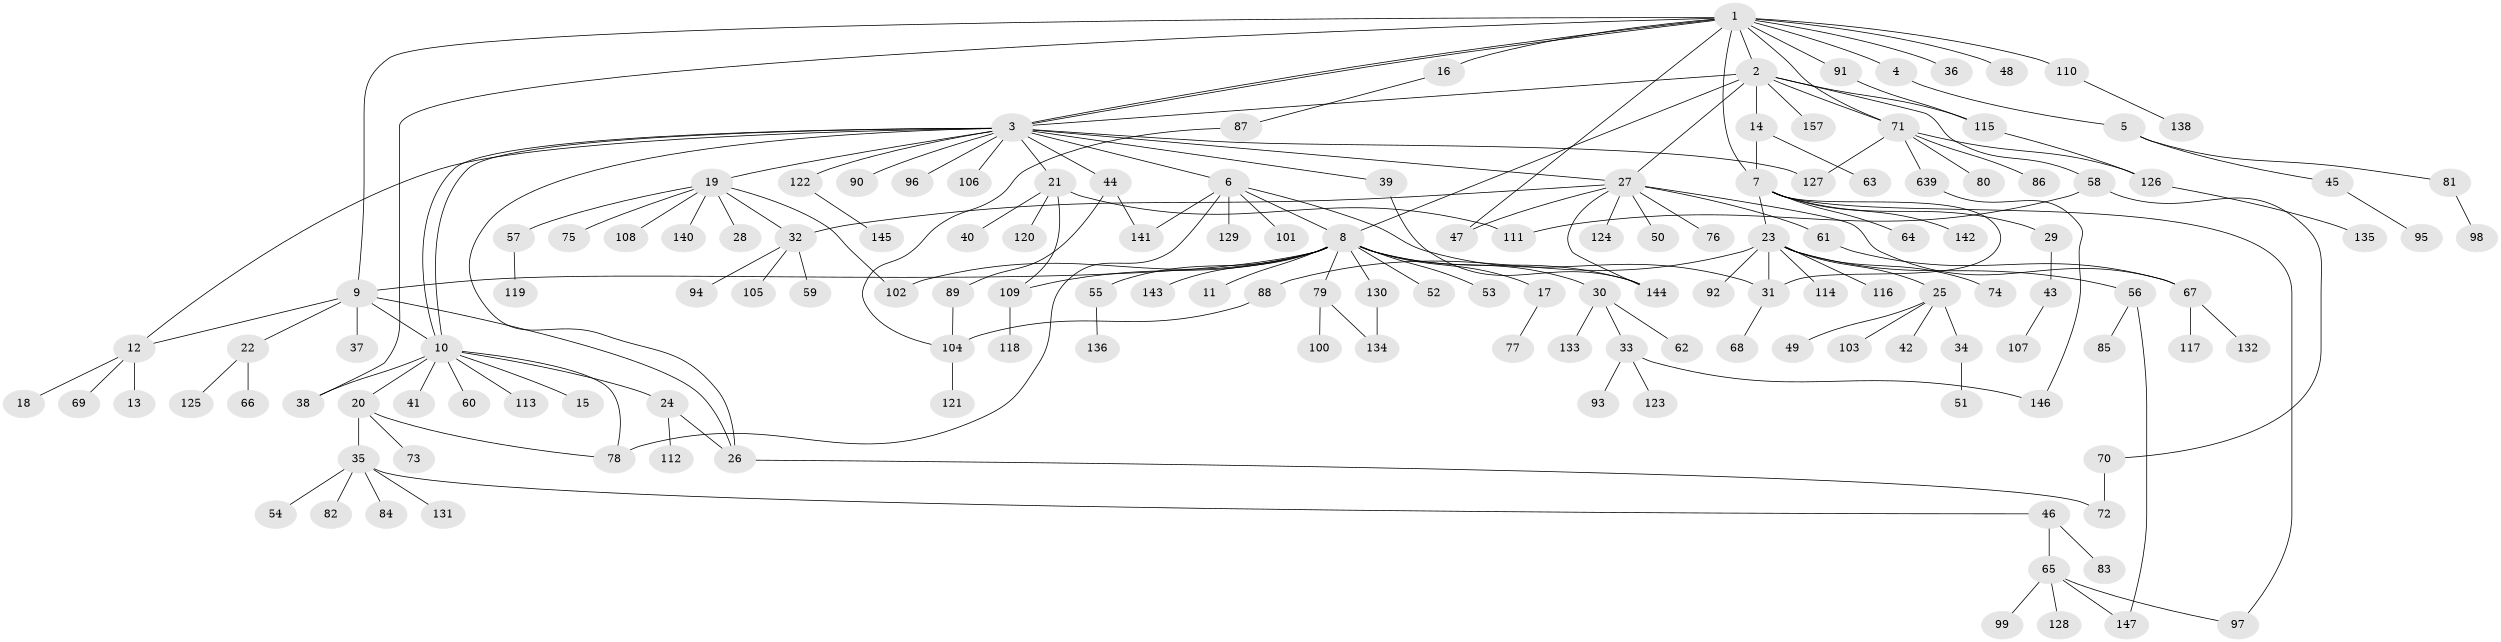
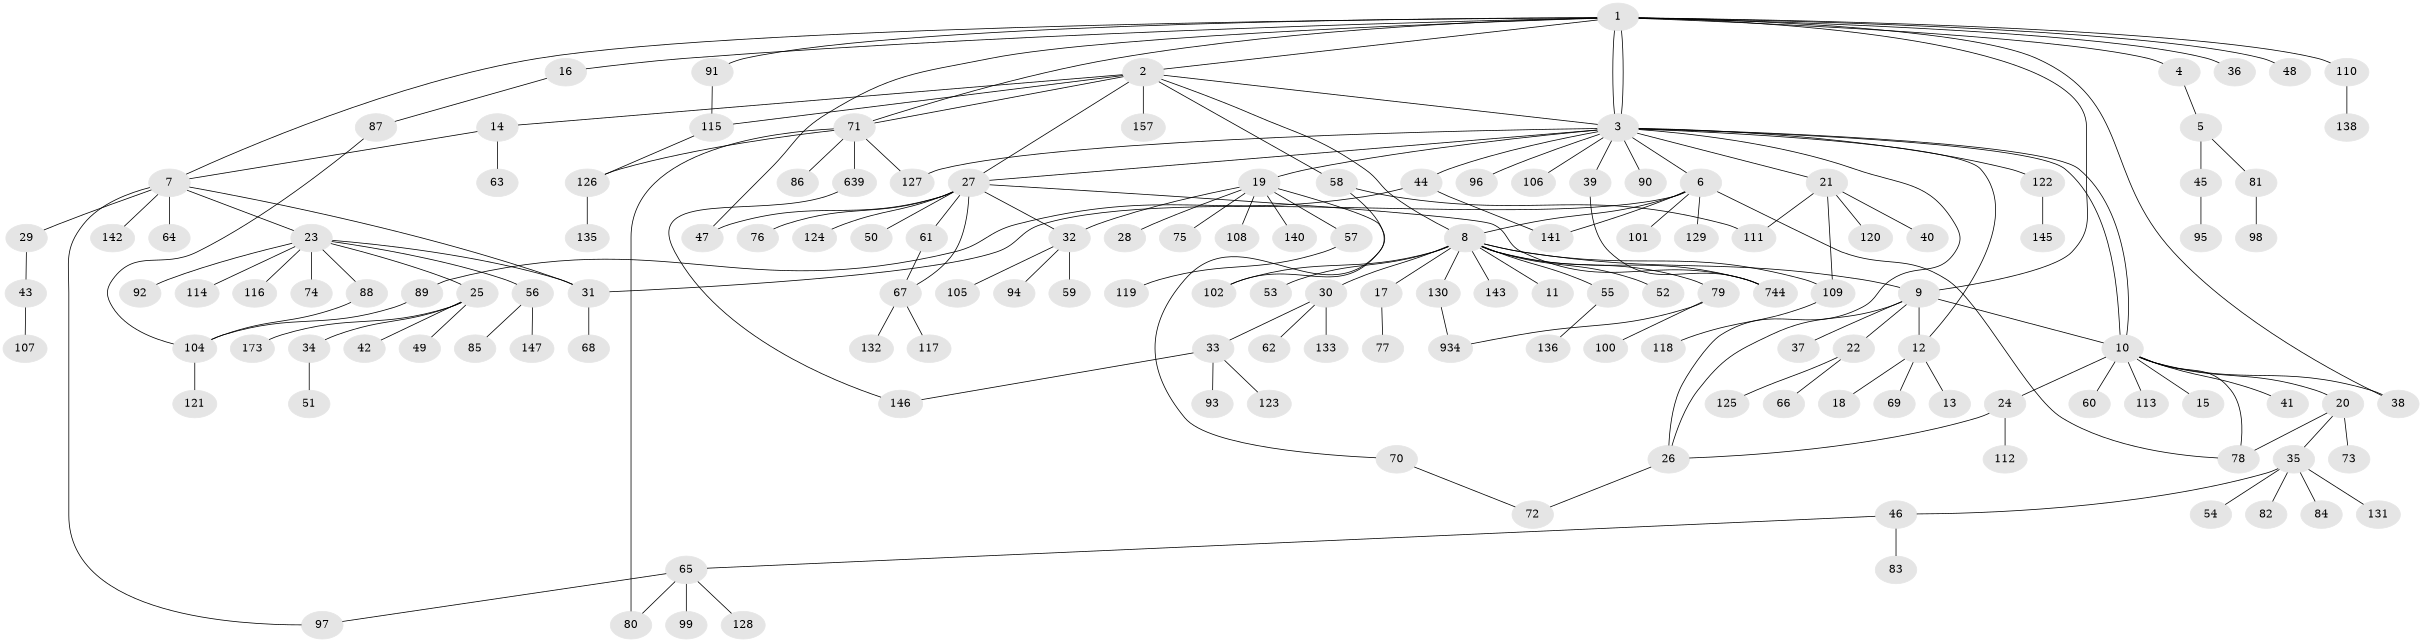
(1657, 293) -> (1775, 293)
(1377, 349) -> (1451, 349)
(1849, 349) -> (252, 349)
(2088, 597) -> (659, 597)
